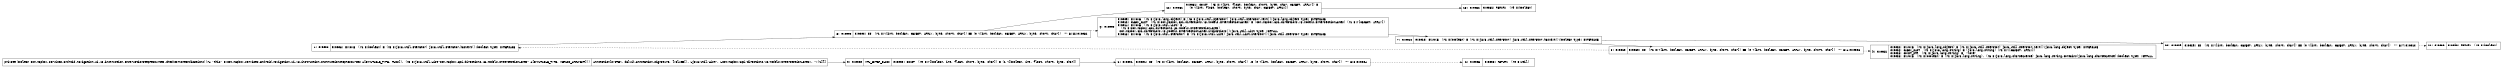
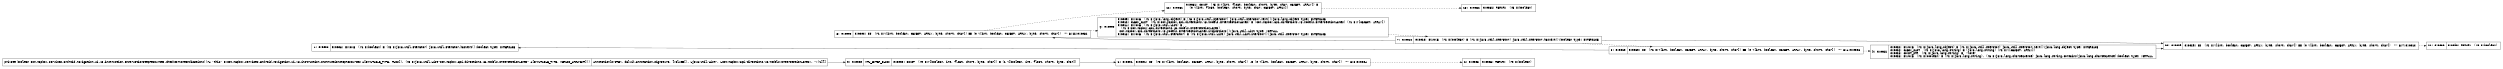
(1390, 8) -> (1390, 8)
(1508, 8) -> (1508, 8)
(1073, 18) -> (1073, 18)
(1407, 35) -> (1407, 35)
(676, 41) -> (1225, 40)
(1616, 45) -> (1616, 45)
(1065, 49) -> (1065, 49)
none -> (2159, 49)
(1508, 62) -> (1508, 62)
